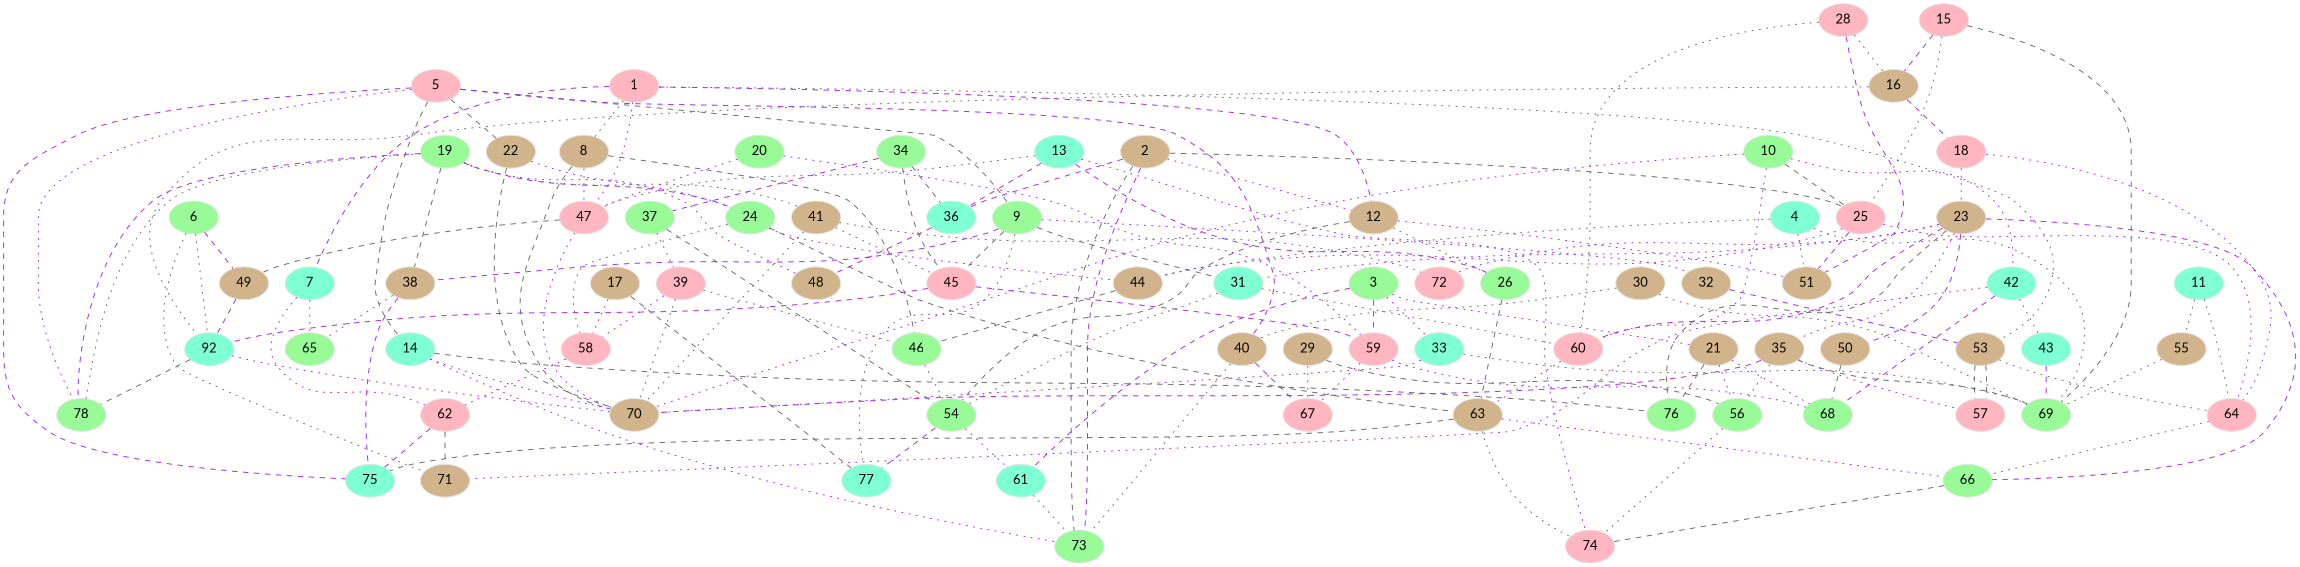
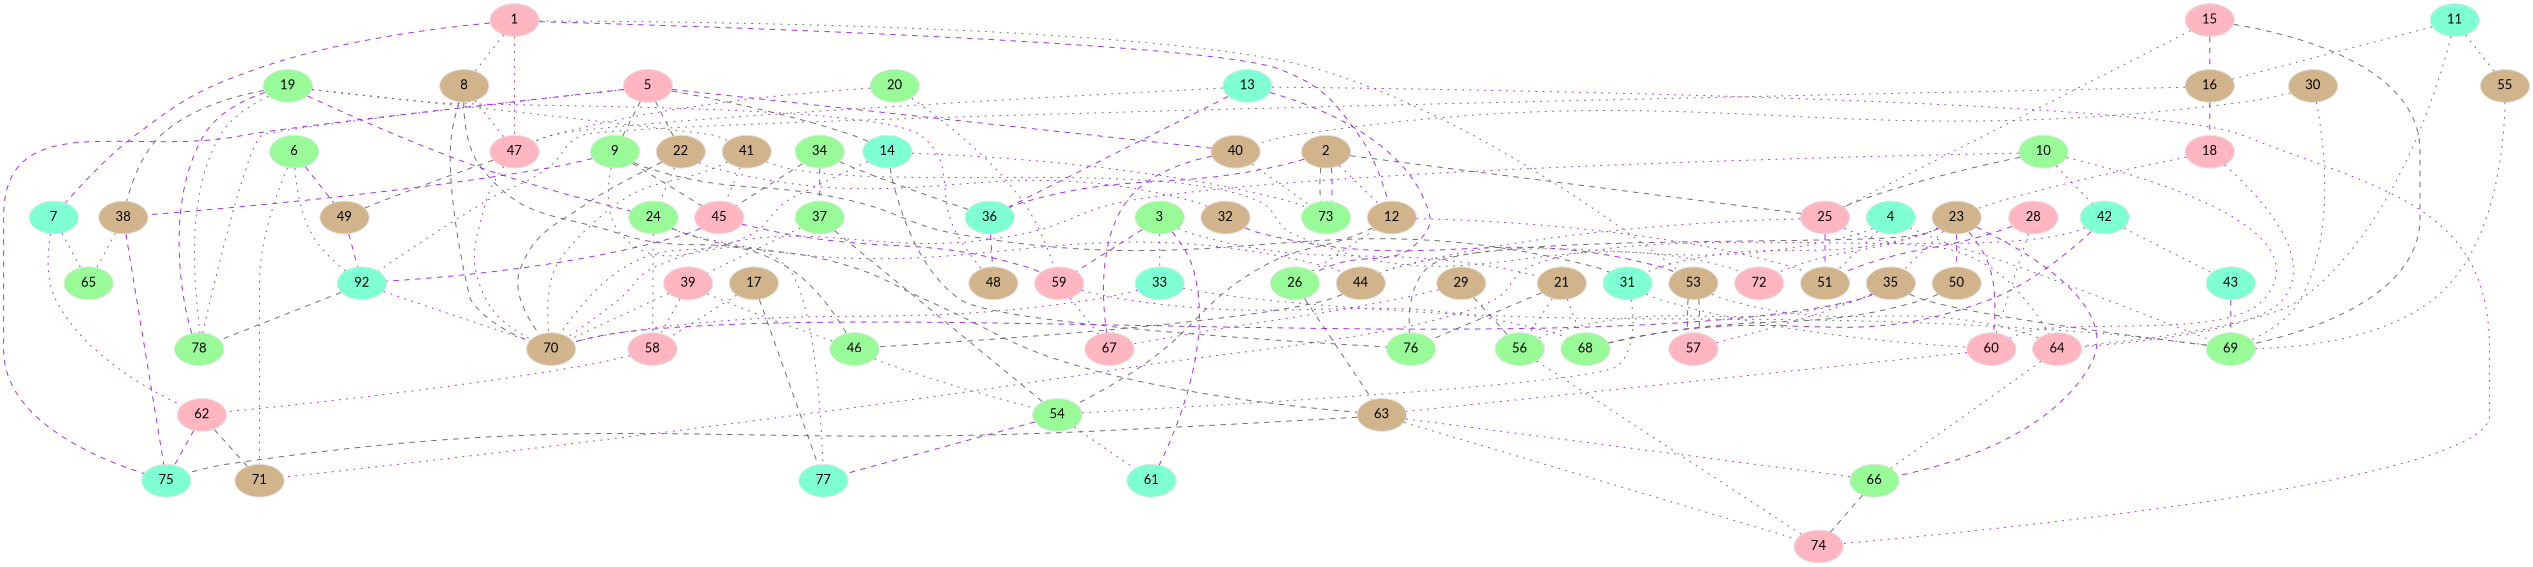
(1868, 53) -> (2322, 56)
(1317, 236) -> (953, 185)
(1801, 251) -> (1850, 258)
(1050, 514) -> none
